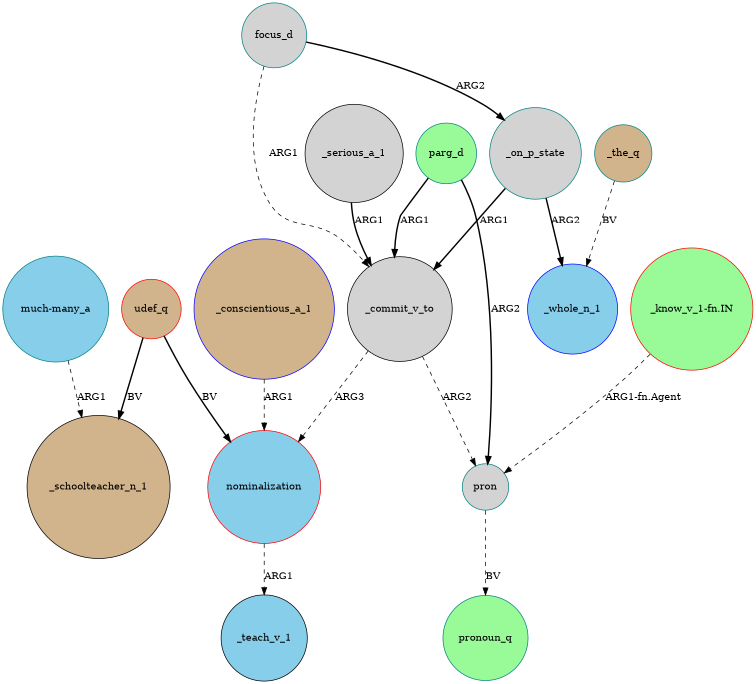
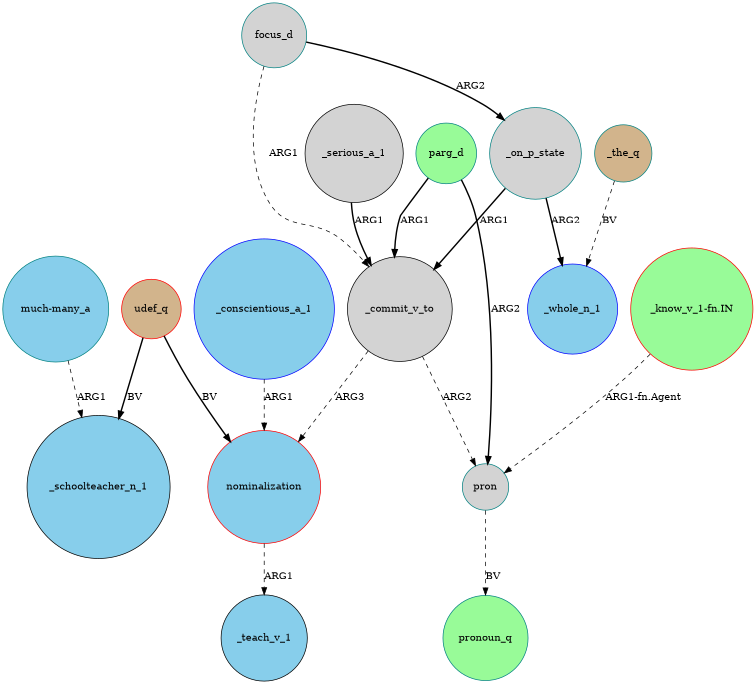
(264, 309) -> (264, 309)
(99, 487) -> (99, 487)
